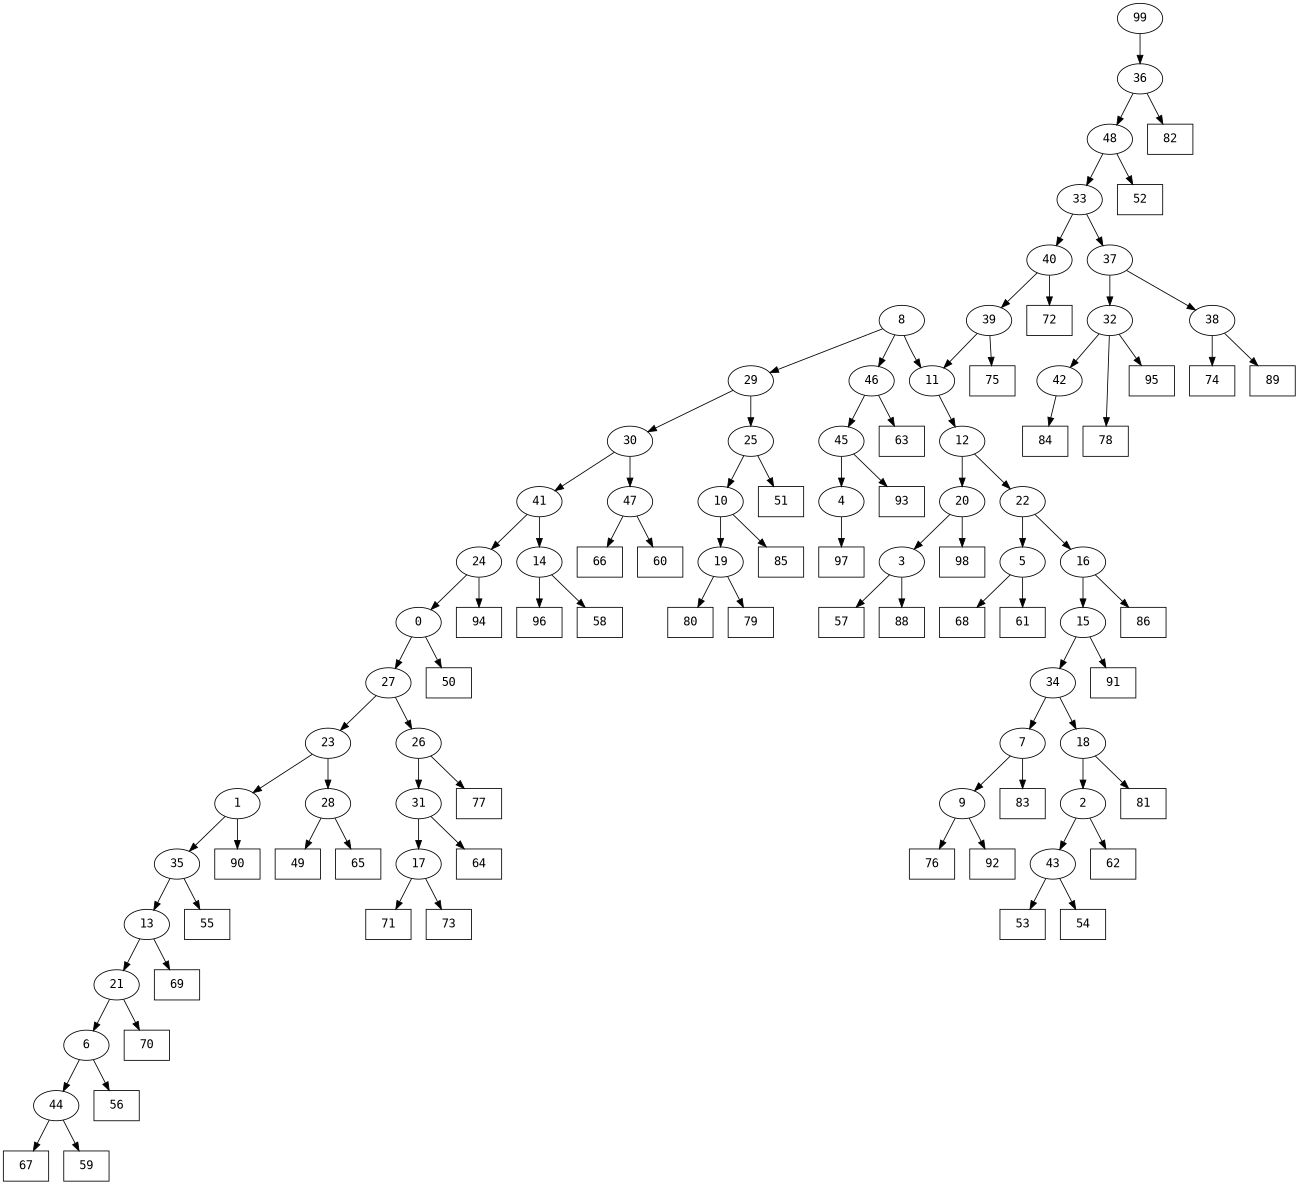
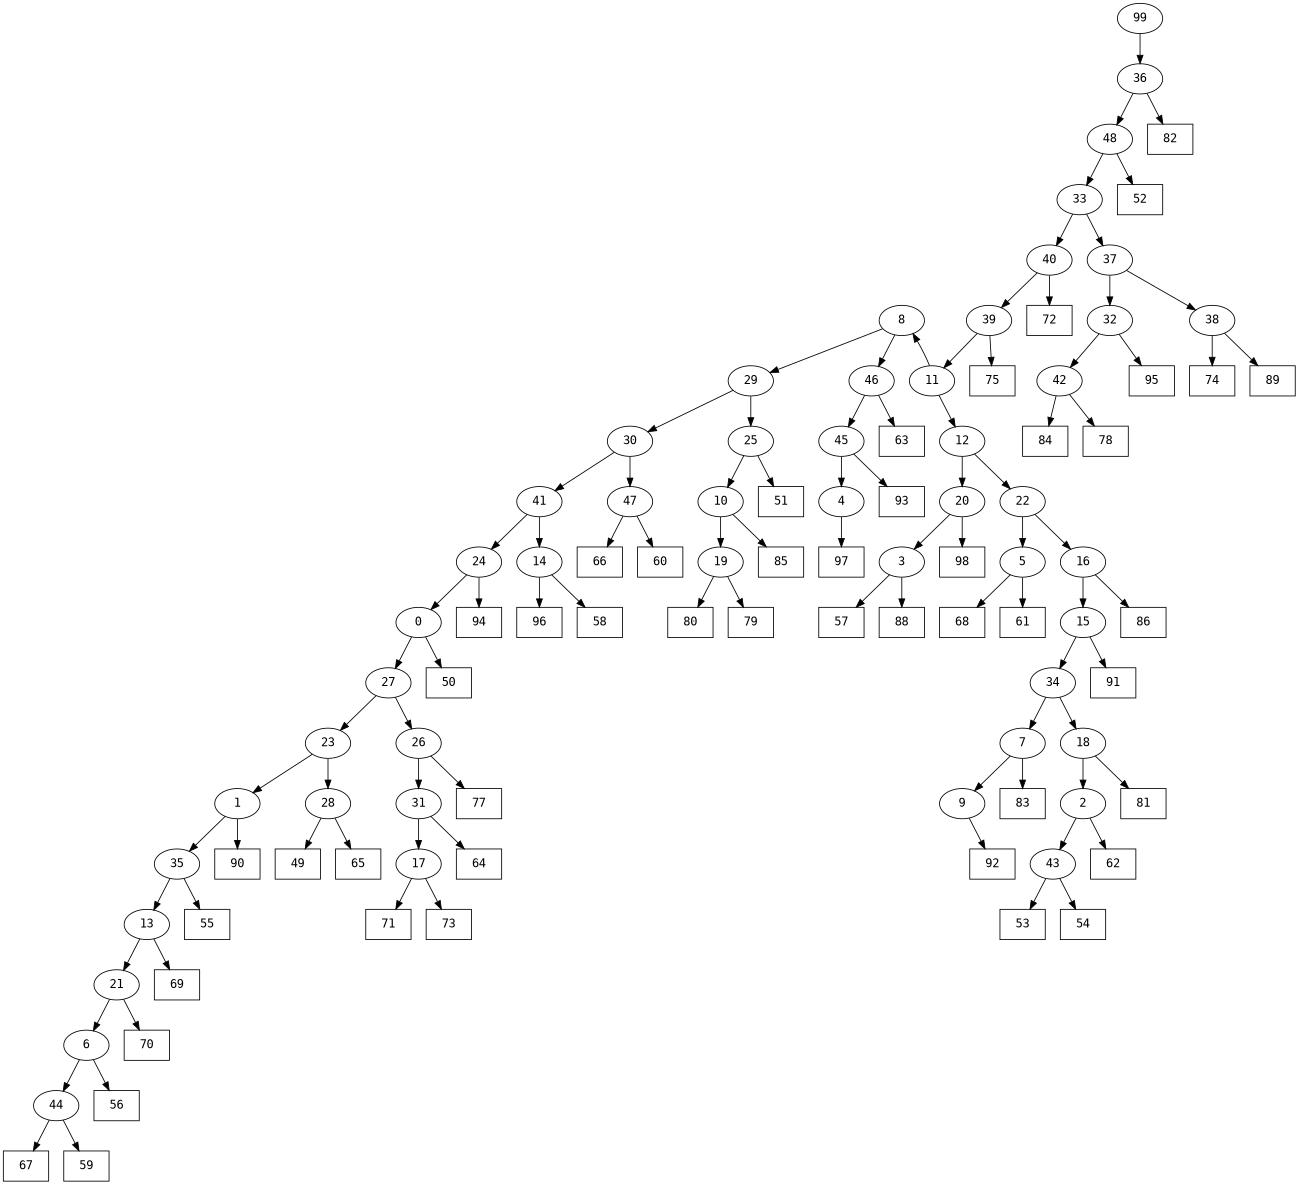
(910, 348) -> (924, 353)
(1108, 377) -> (1079, 407)
(932, 864) -> none
